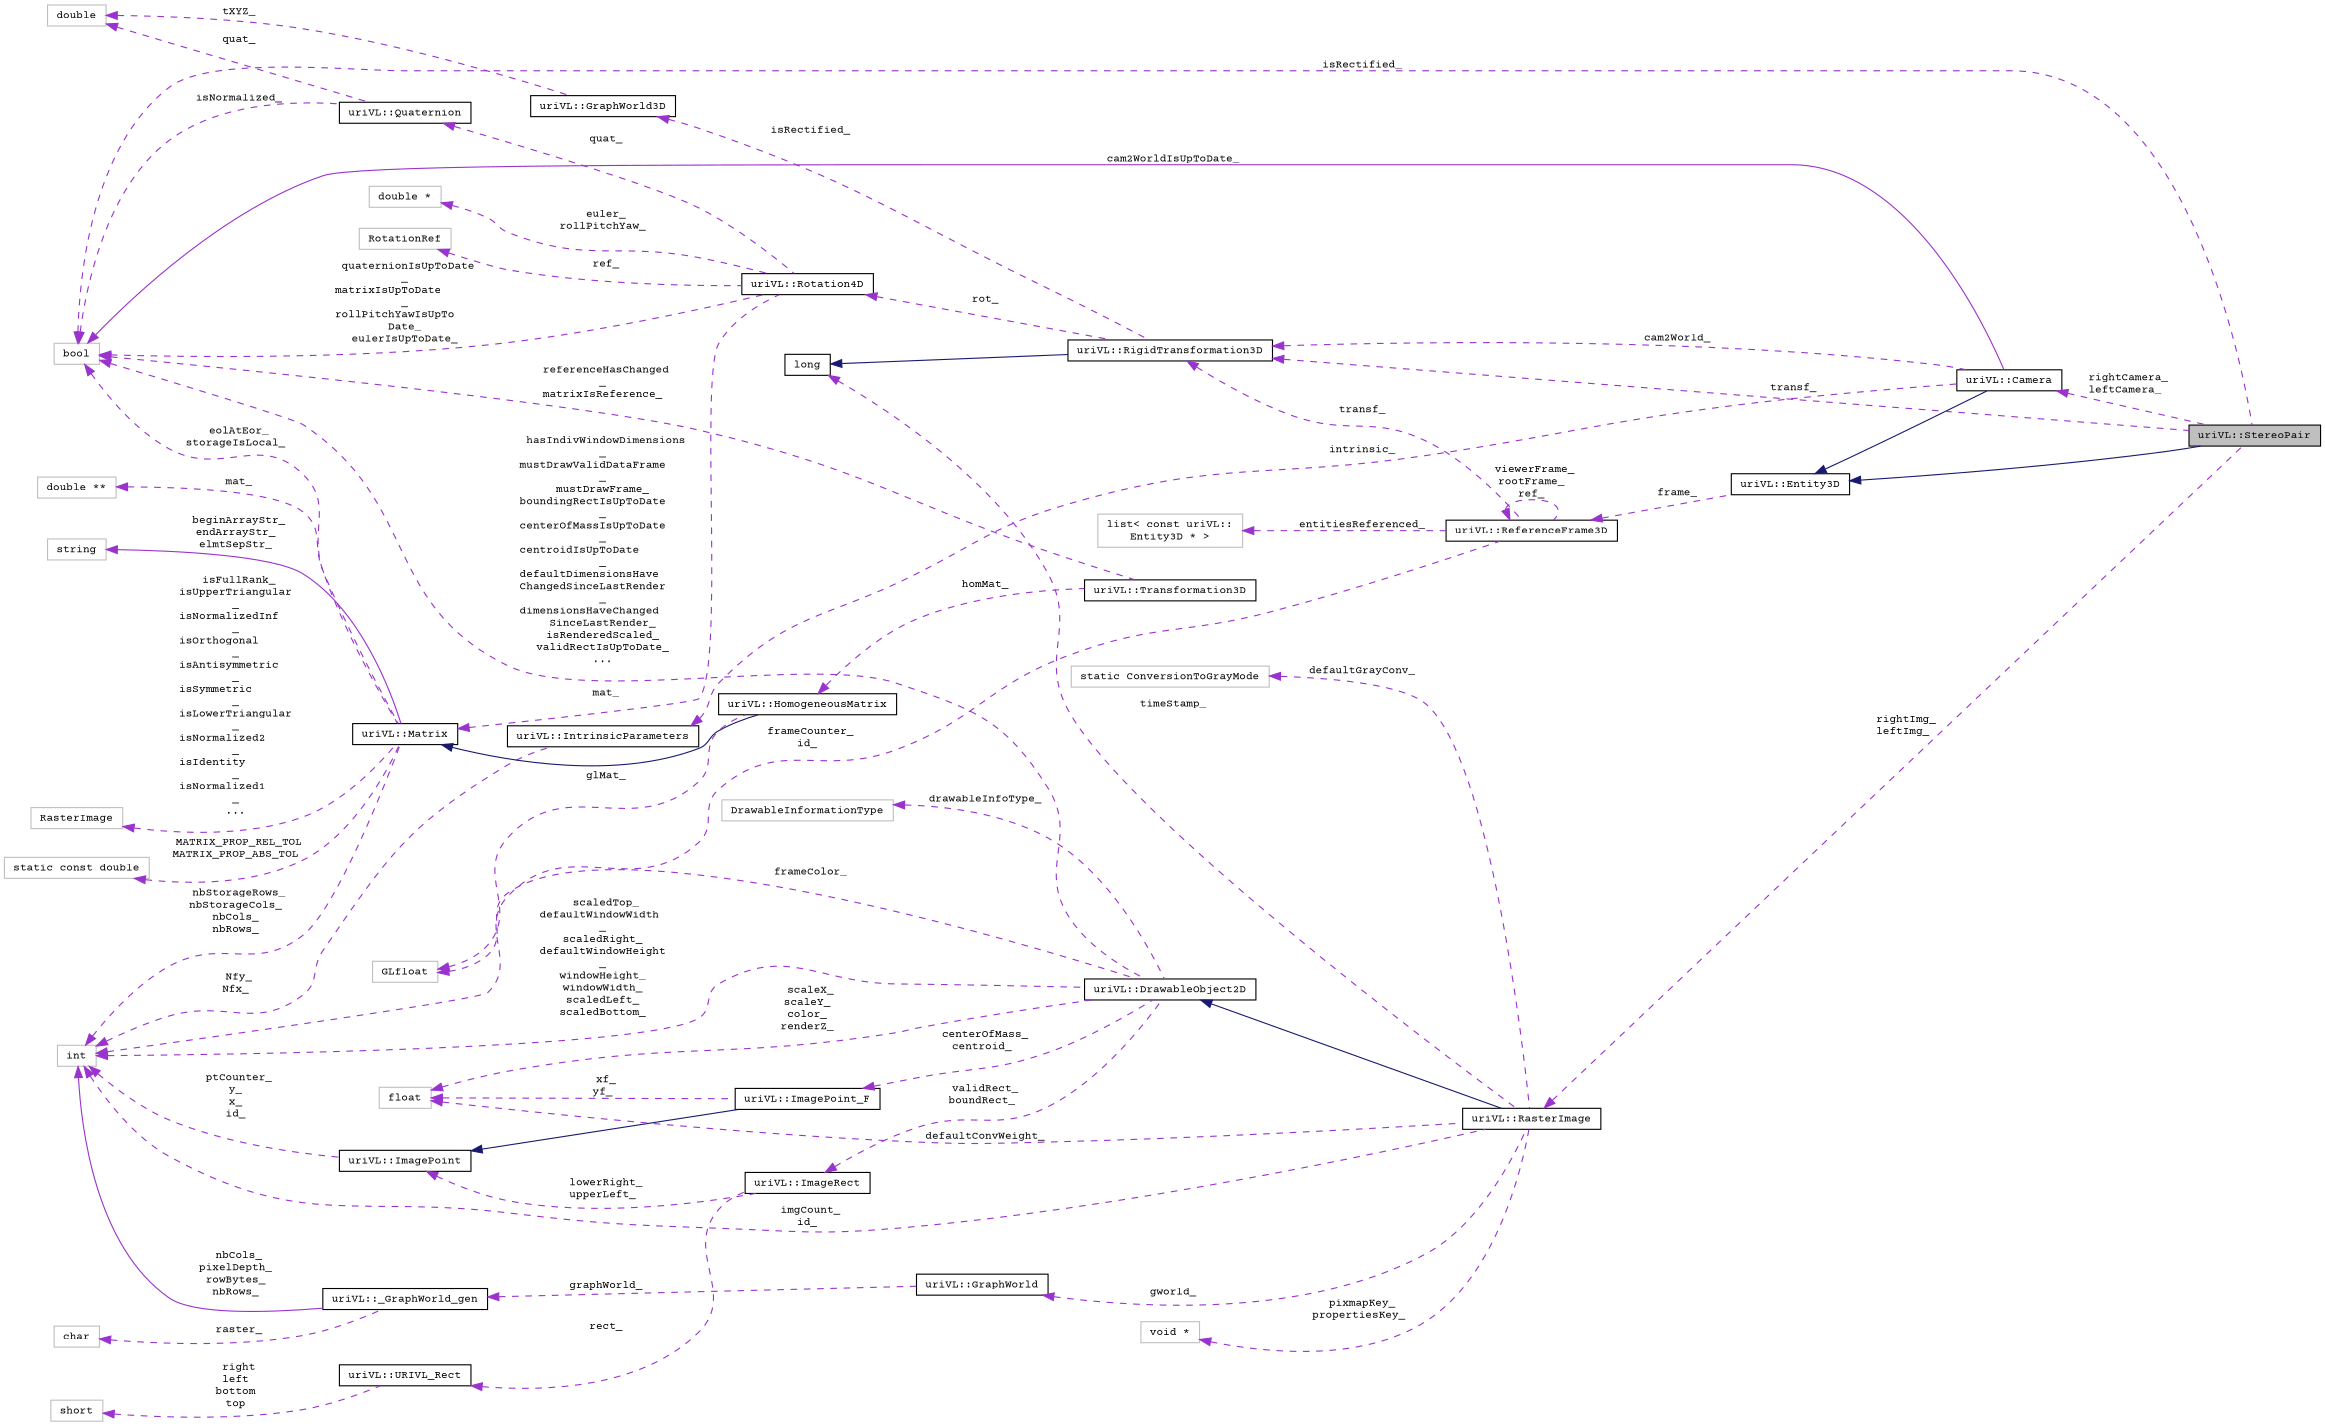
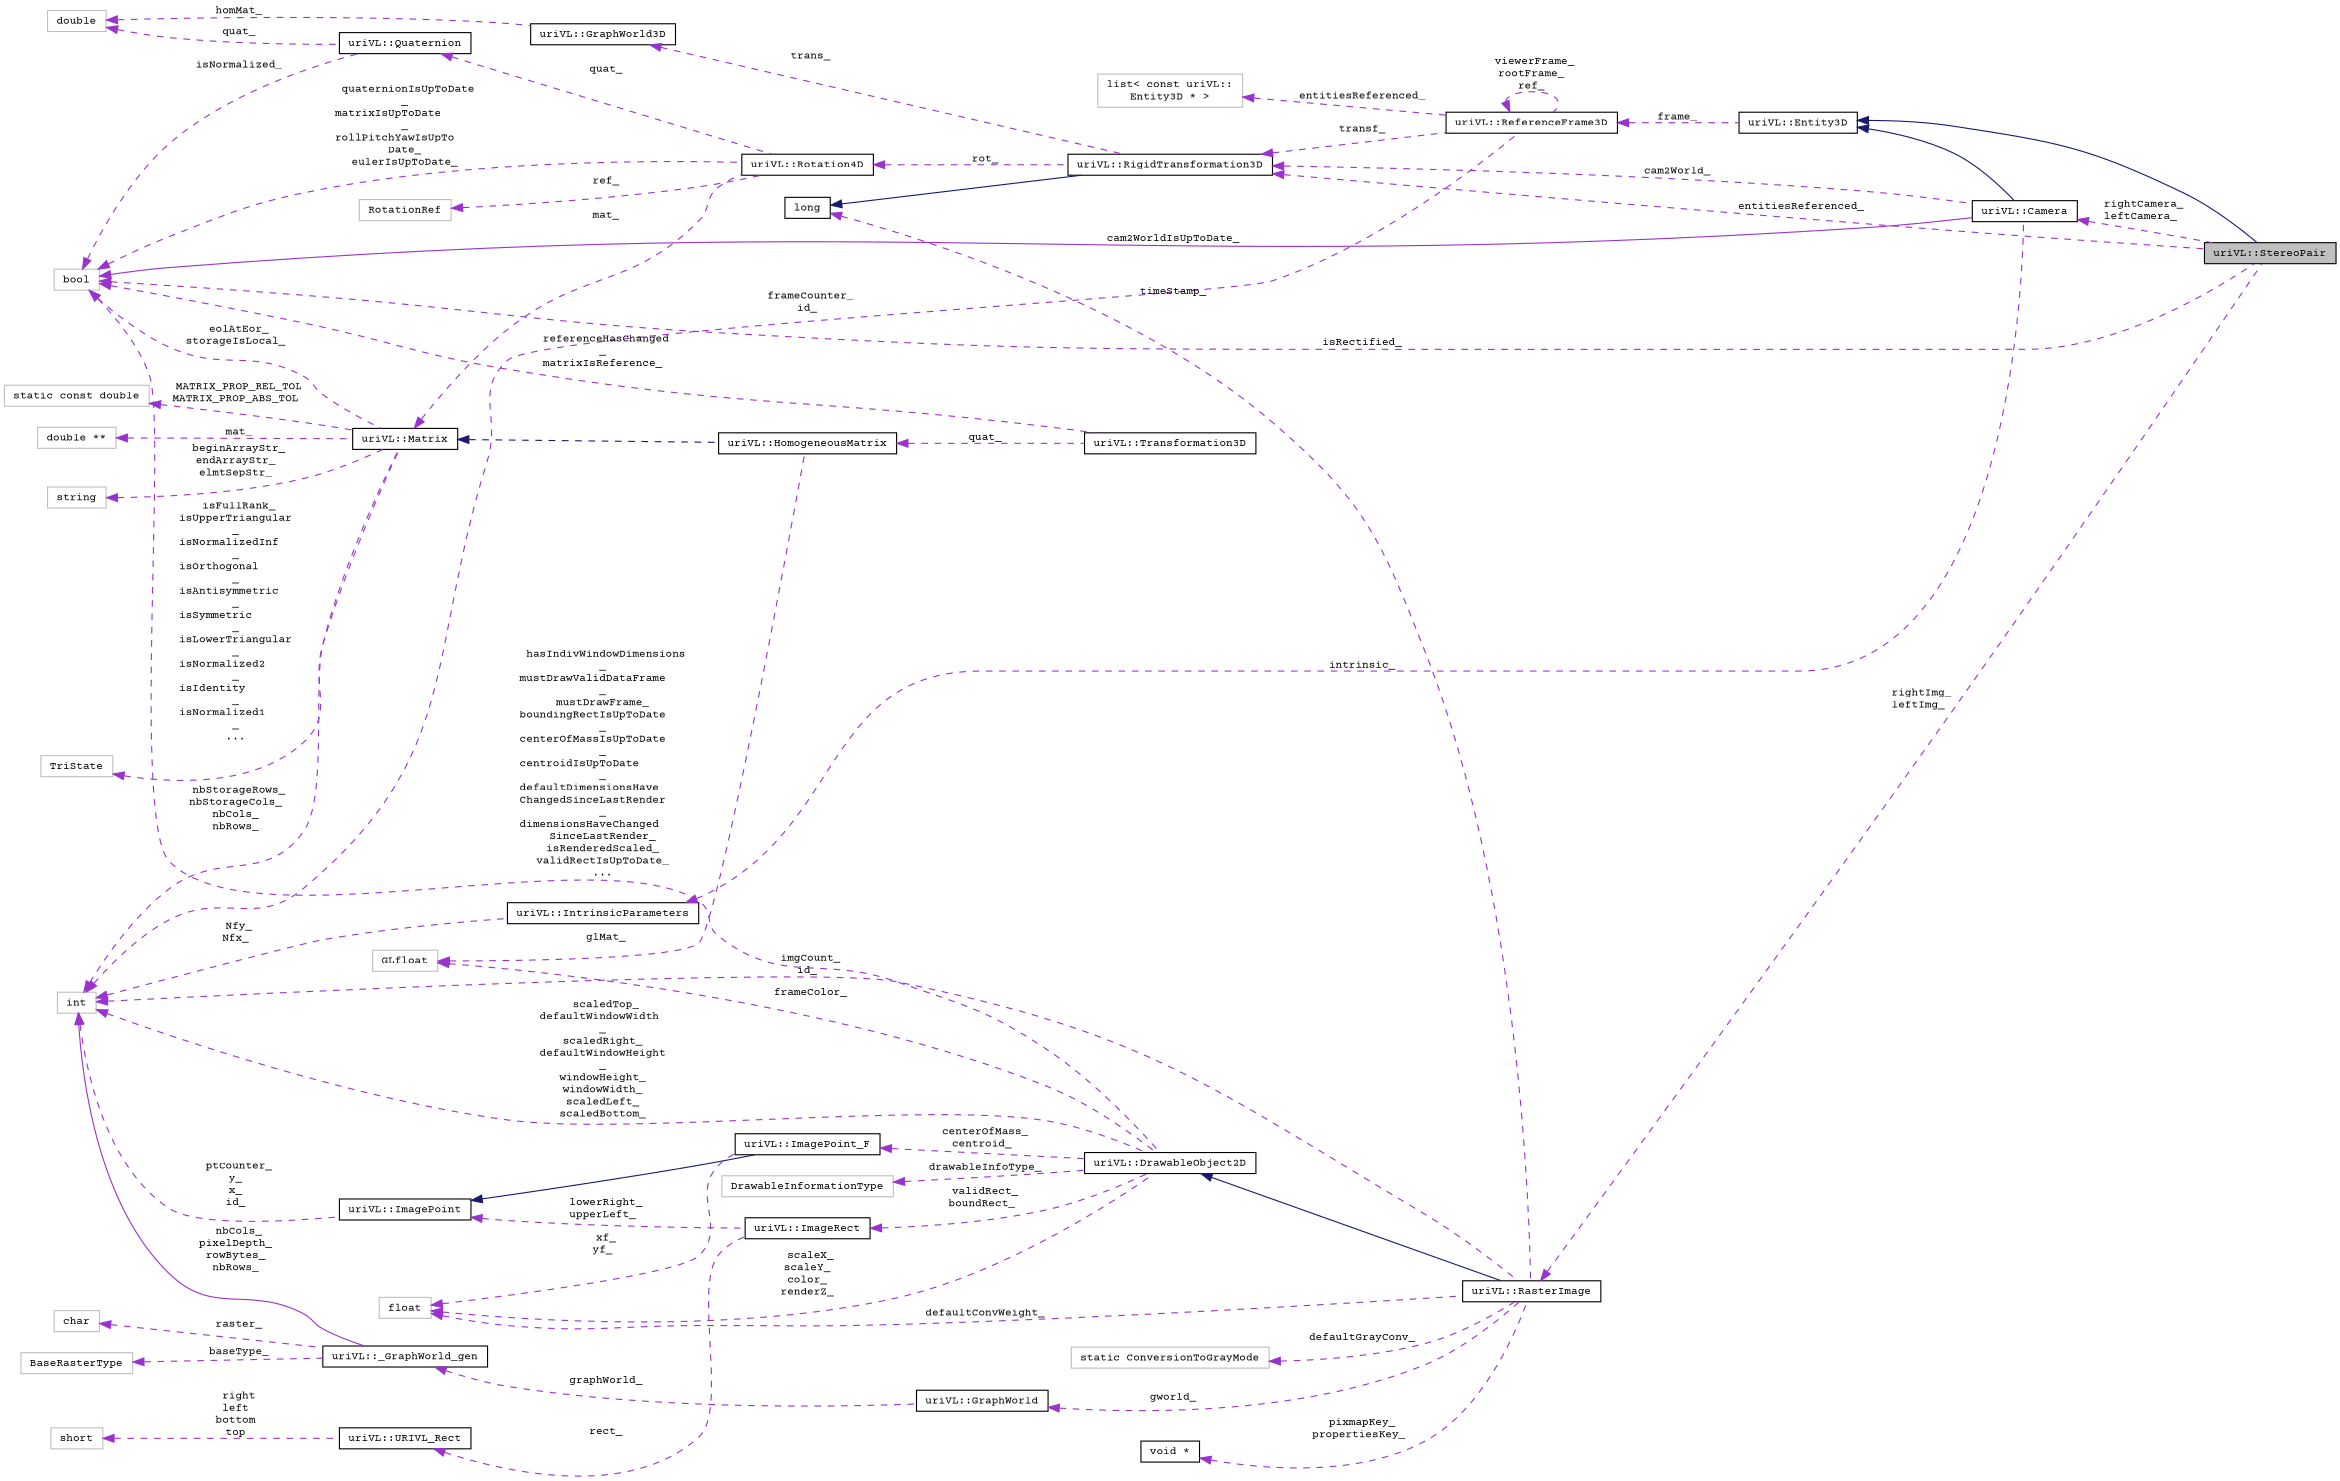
(236, 12) -> (236, 11)
(808, 130) -> (808, 56)
(405, 197) -> none
(1790, 387) -> (1798, 206)
(300, 573) -> (253, 488)
(982, 584) -> (982, 437)
(610, 765) -> (594, 441)
(77, 818) -> (77, 766)
(1170, 1332) -> (1170, 1452)
none -> (77, 1363)
